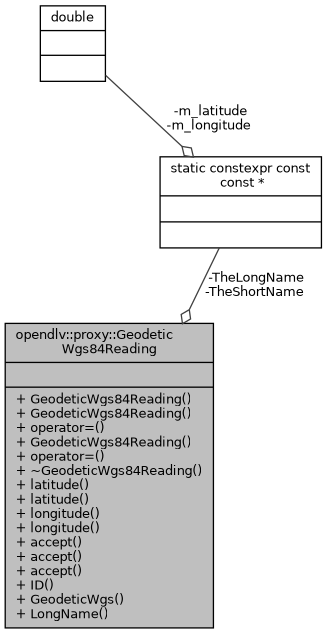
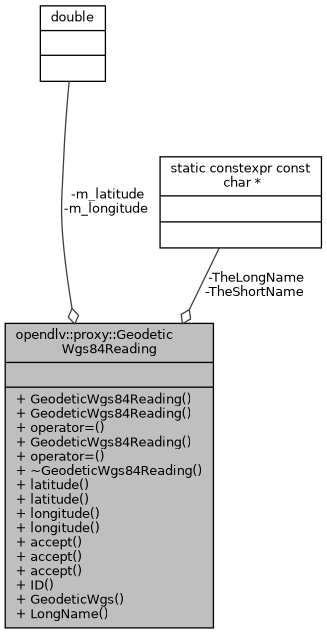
(144, 111) -> (62, 195)
(241, 183) -> (241, 183)
